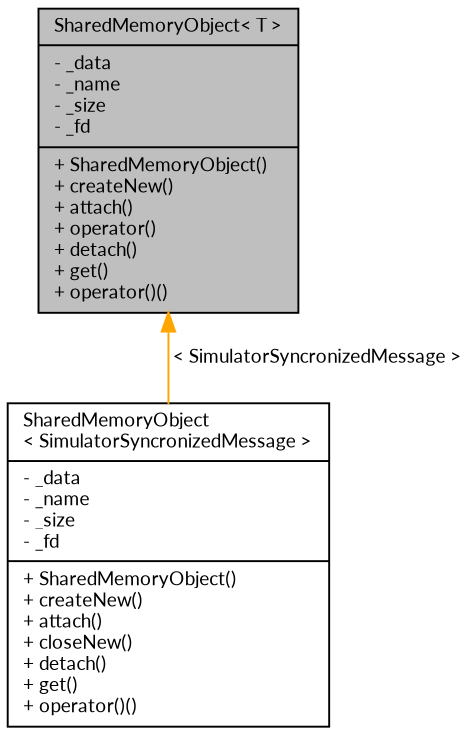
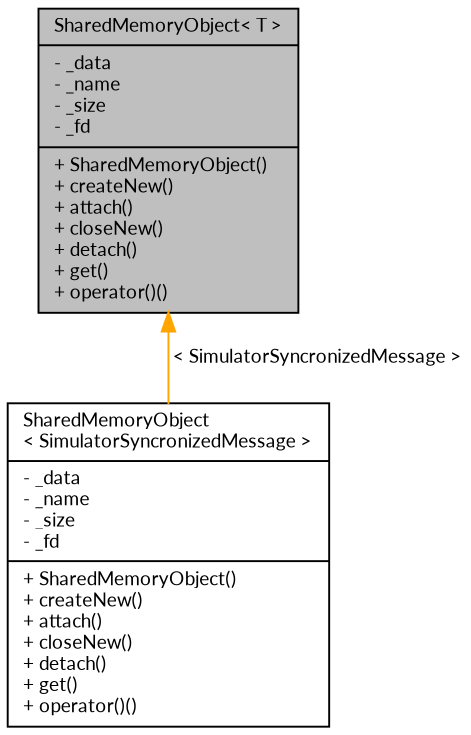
(106, 229) -> (110, 229)
